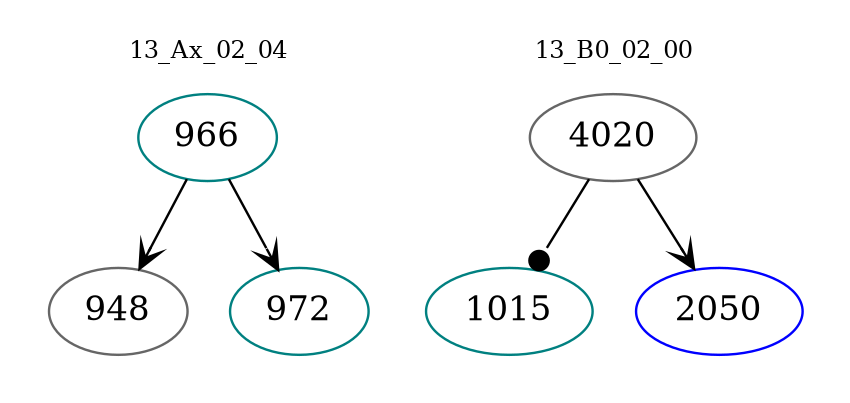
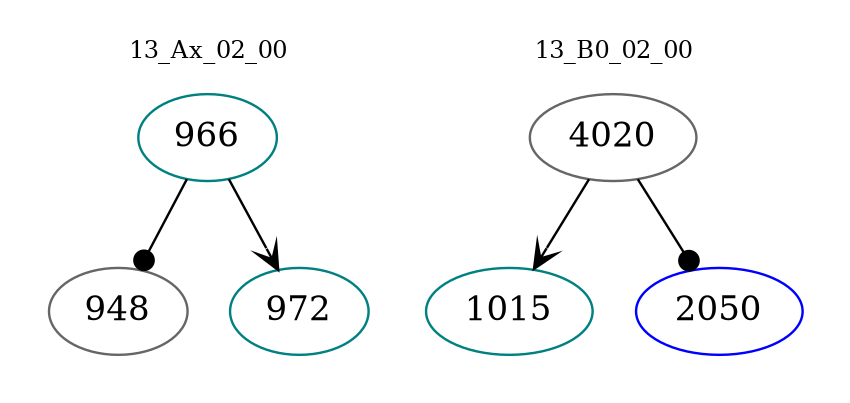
(209, 52) -> (209, 52)
(568, 214) -> (568, 214)
(168, 215) -> (168, 215)
(661, 216) -> (661, 216)
